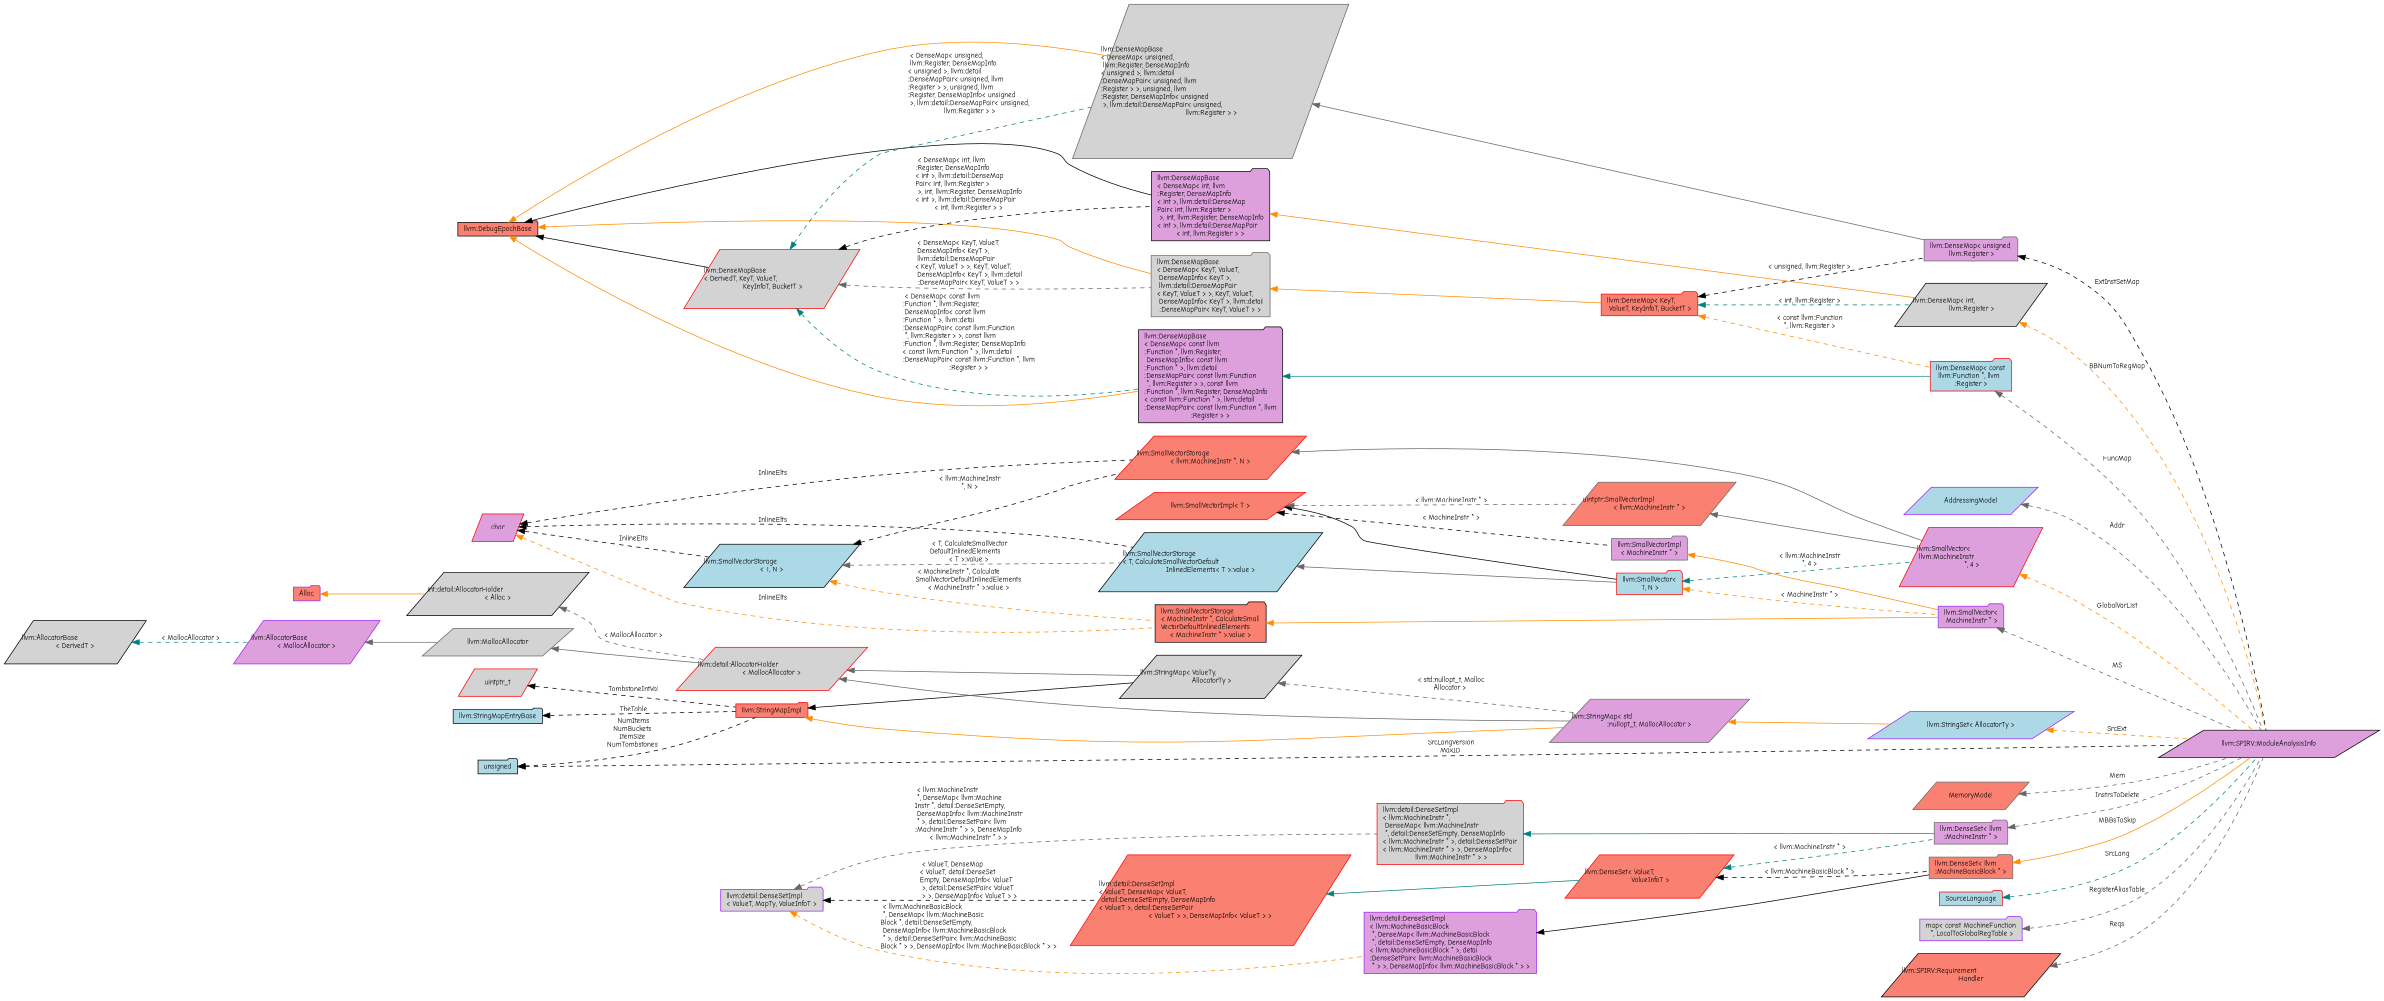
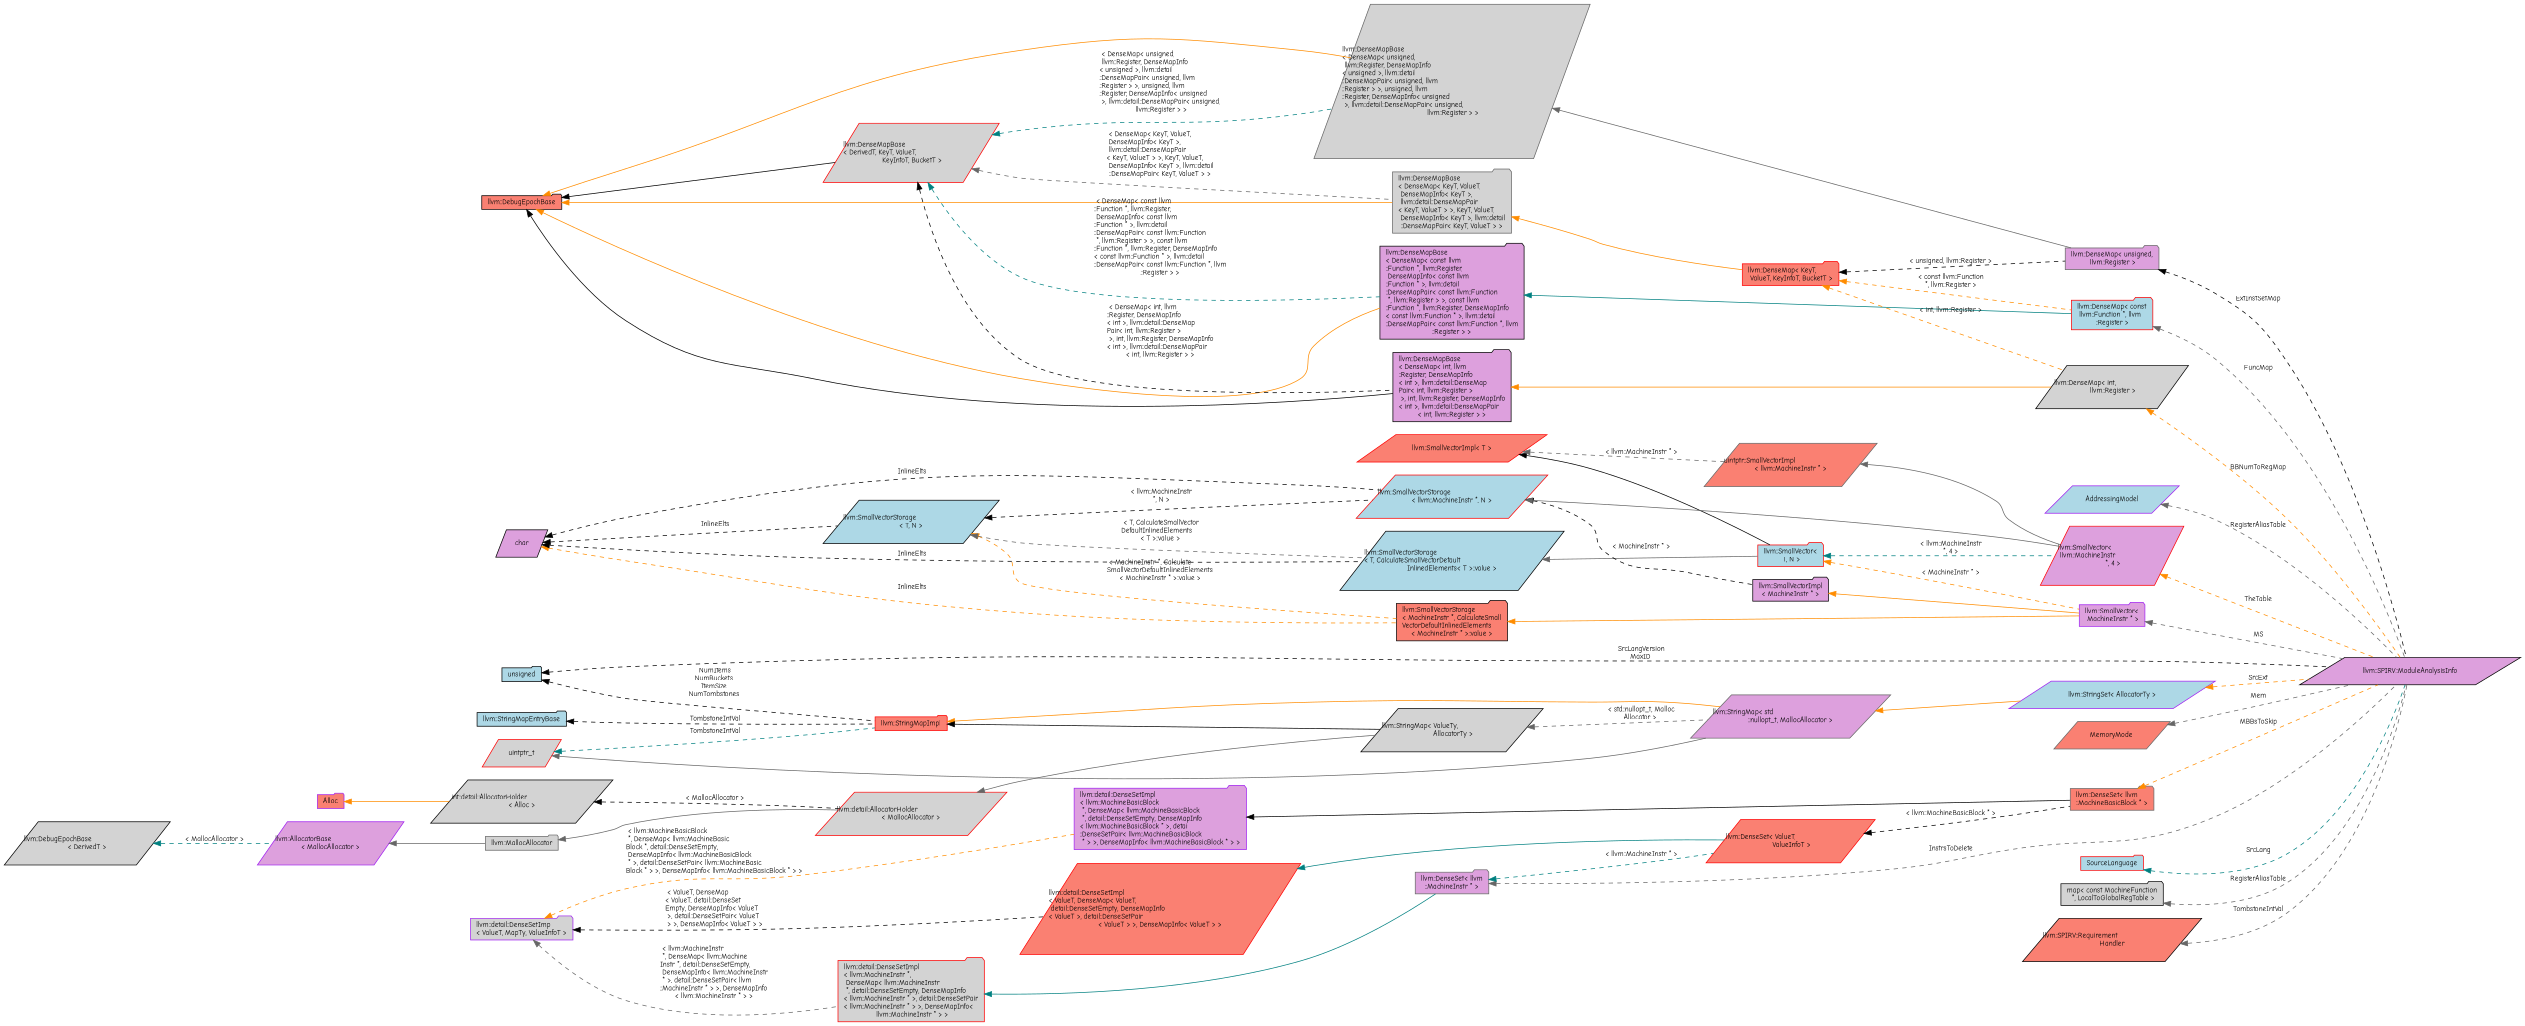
(1808, 305) -> (1946, 329)
(1211, 458) -> (1452, 497)
(2116, 526) -> (2257, 525)
(498, 528) -> (522, 544)
(1448, 529) -> (1631, 566)
(1649, 549) -> (1791, 590)
(2116, 606) -> (2257, 599)
(75, 642) -> (87, 843)
(498, 642) -> (522, 843)
(629, 647) -> (721, 804)
(636, 697) -> (718, 742)
(633, 710) -> (714, 719)
(1207, 713) -> (1133, 779)
(2143, 826) -> (2261, 735)
(1833, 854) -> (1605, 867)
(2116, 924) -> (2257, 909)
(1971, 930) -> (2112, 895)
